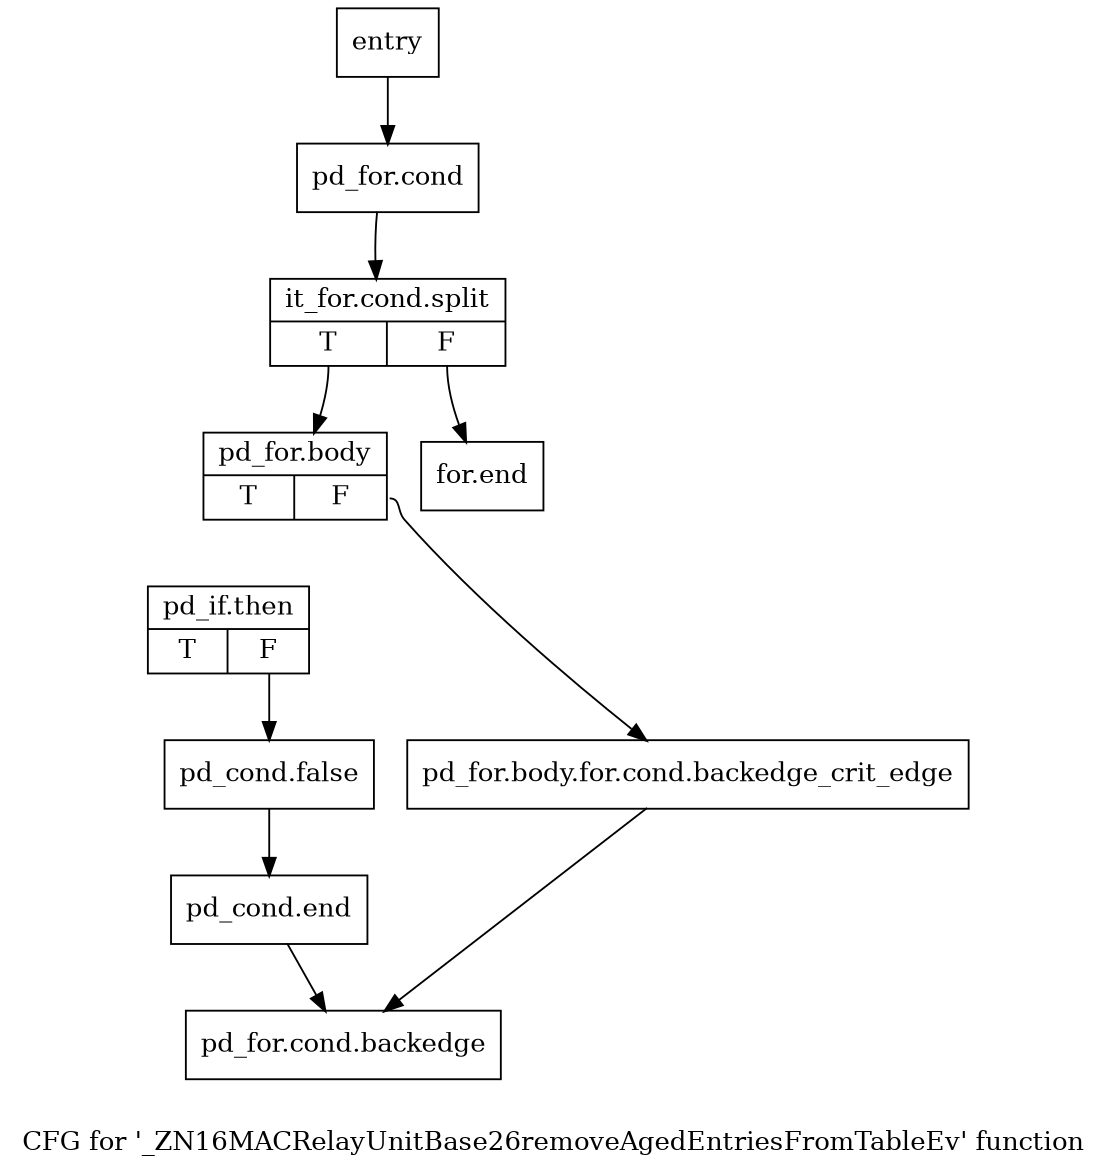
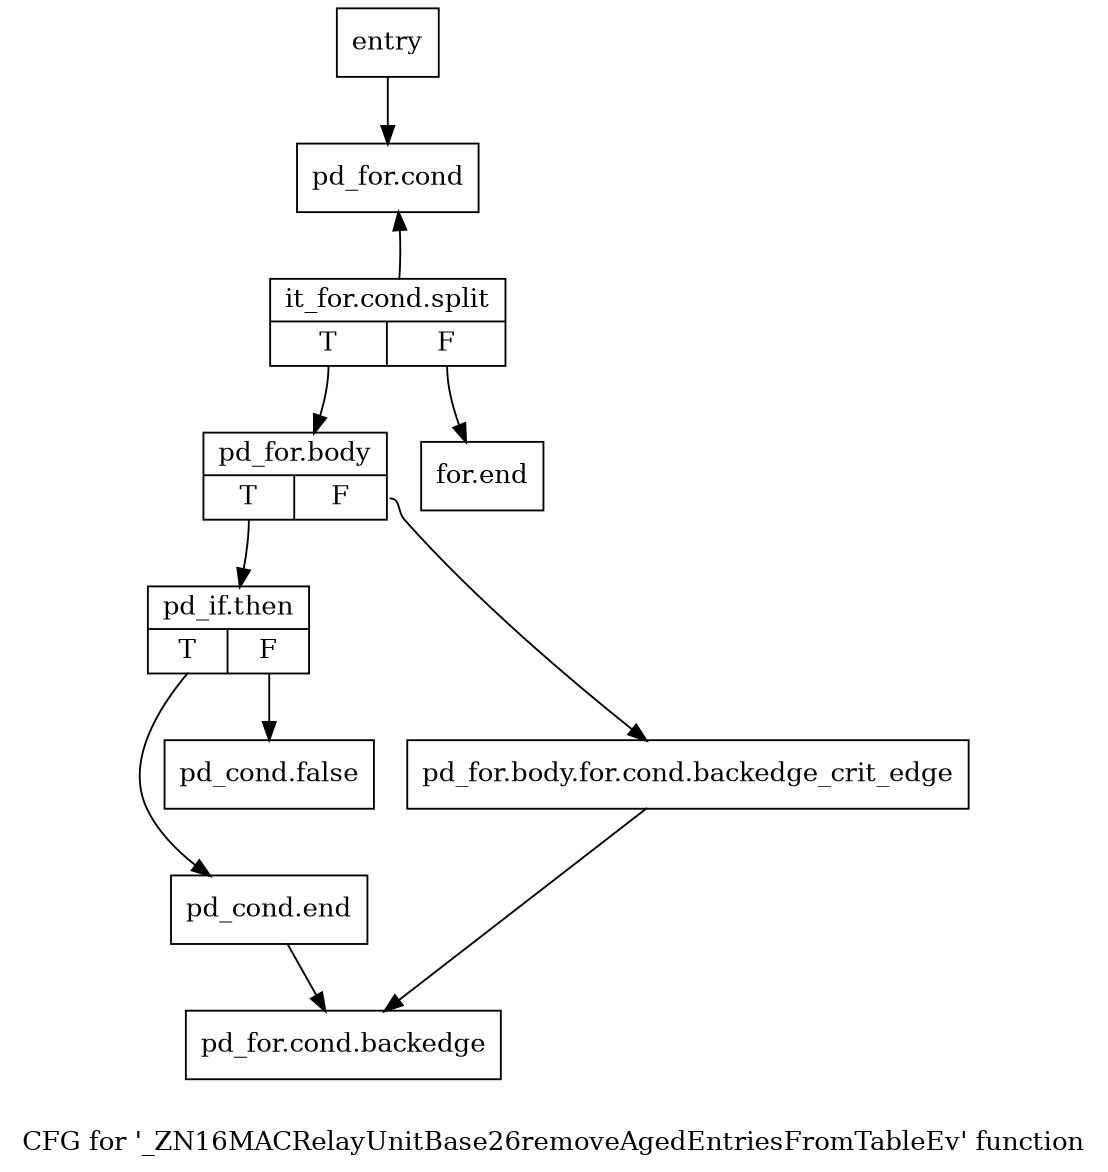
(376, 236) -> (400, 255)
none -> (247, 544)
(269, 833) -> (140, 772)
